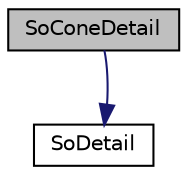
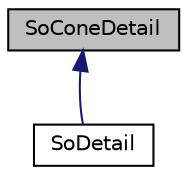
(107, 77) -> (80, 98)
